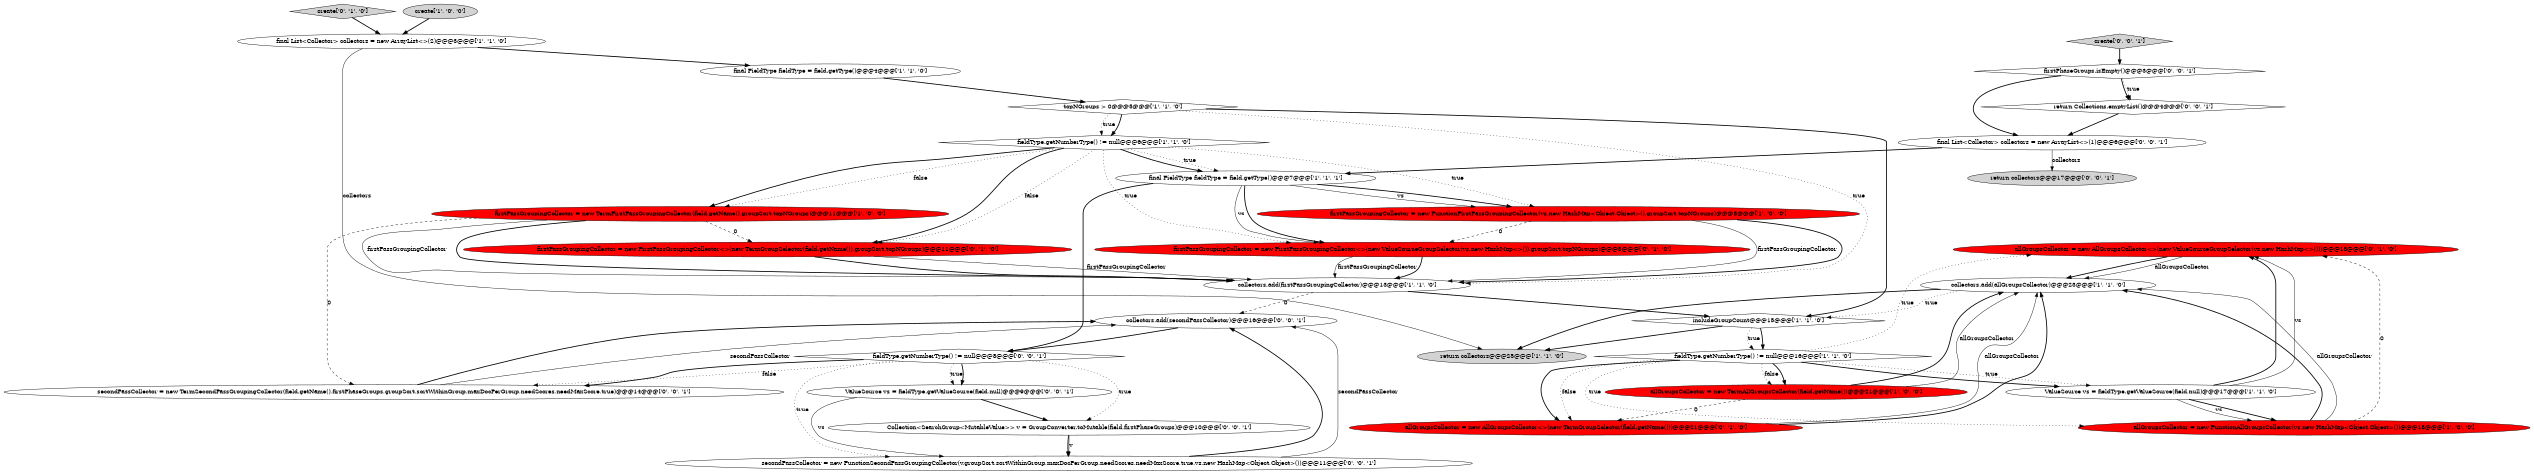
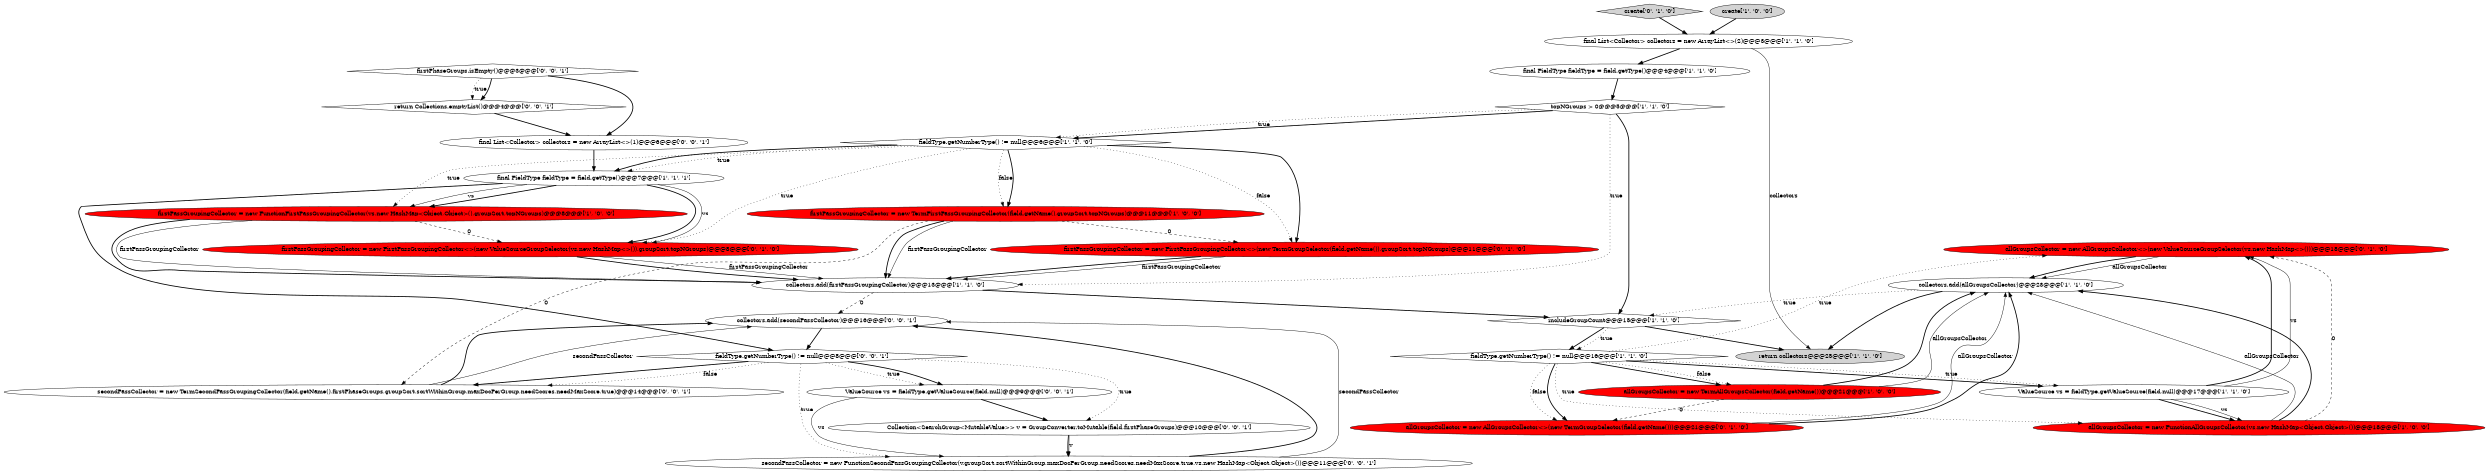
(2120, 41) -> none
(2052, 178) -> none
